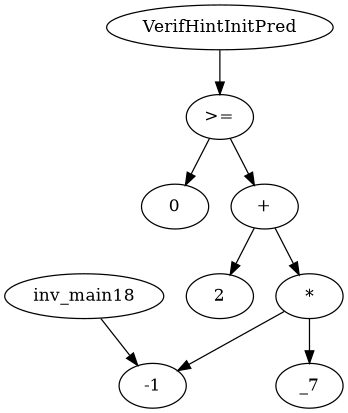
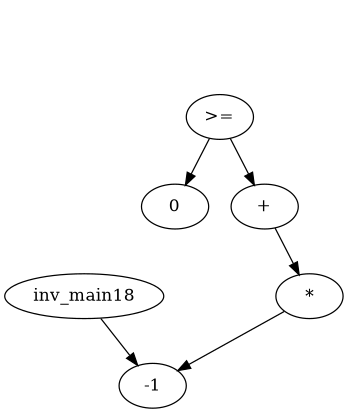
(220, 27) -> none
(220, 296) -> none
(309, 386) -> none
